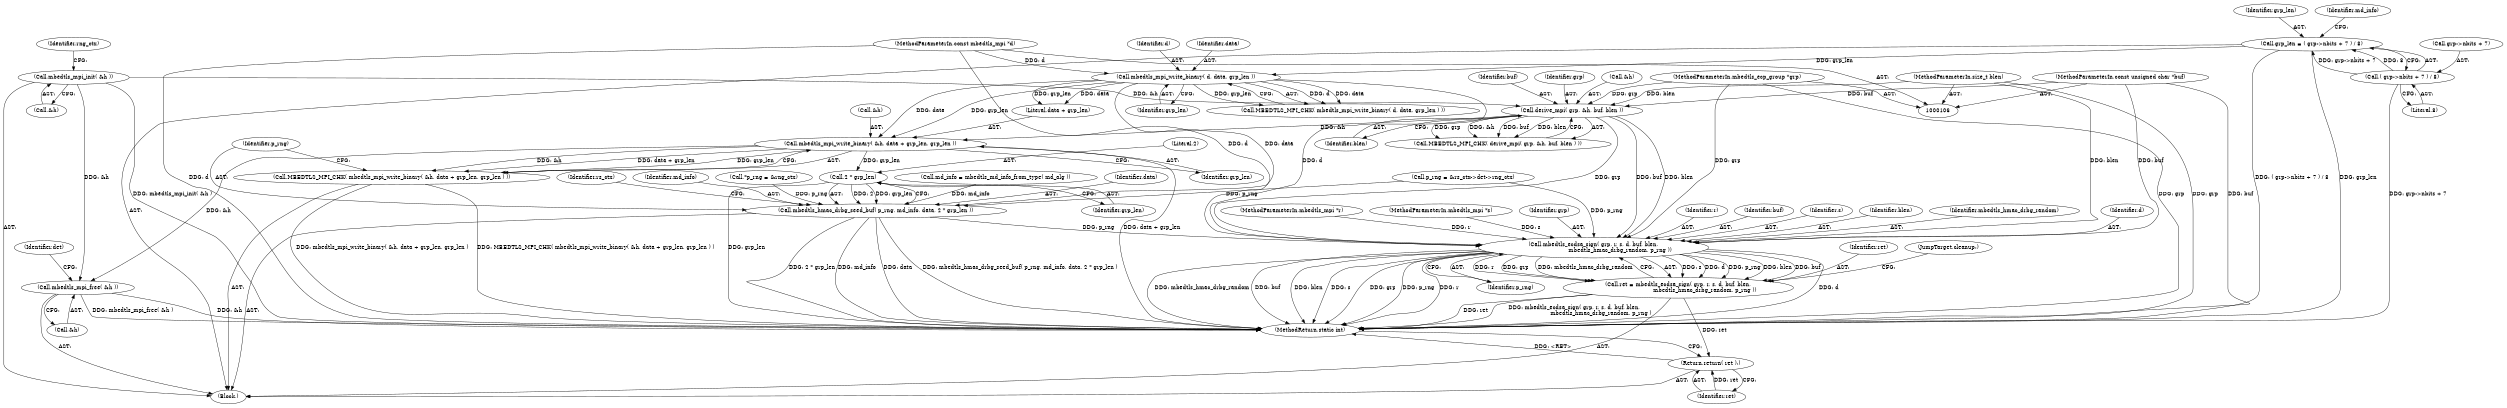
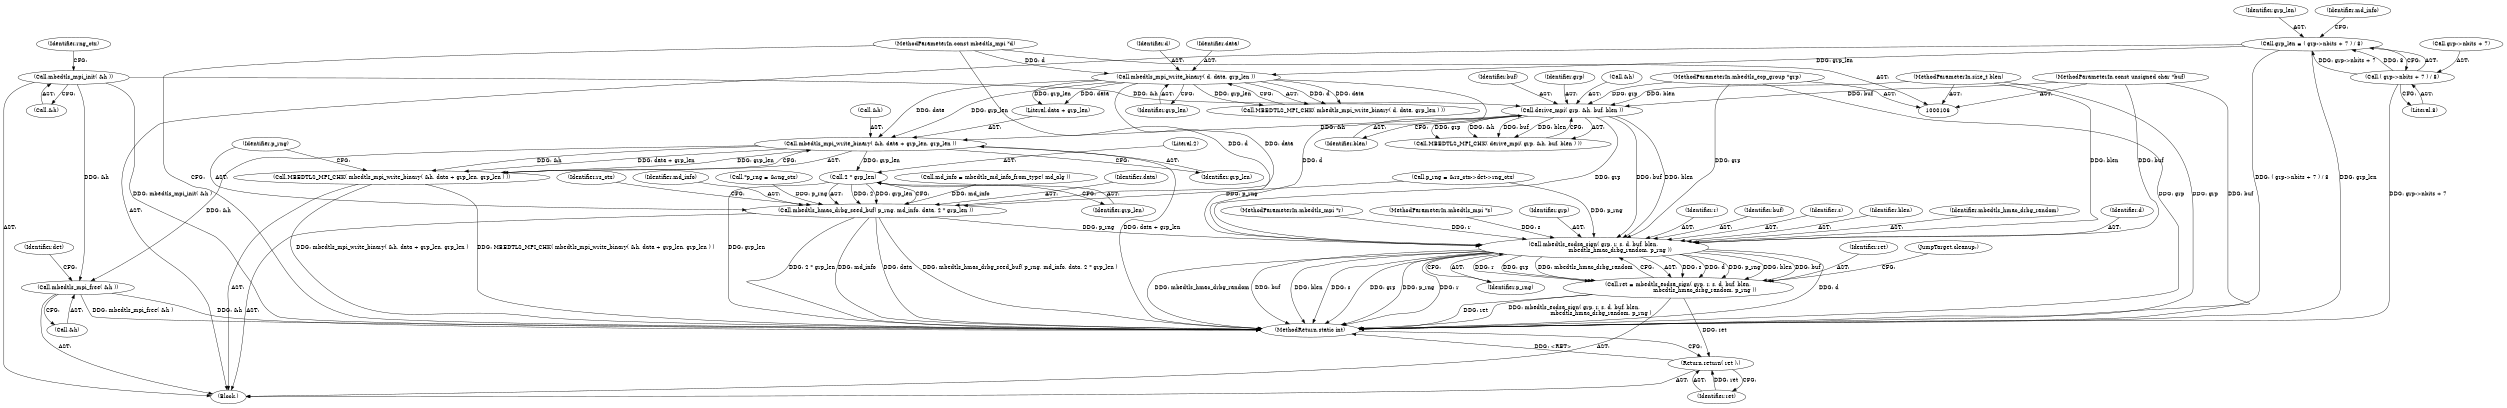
(199, 177) -> (199, 177)
